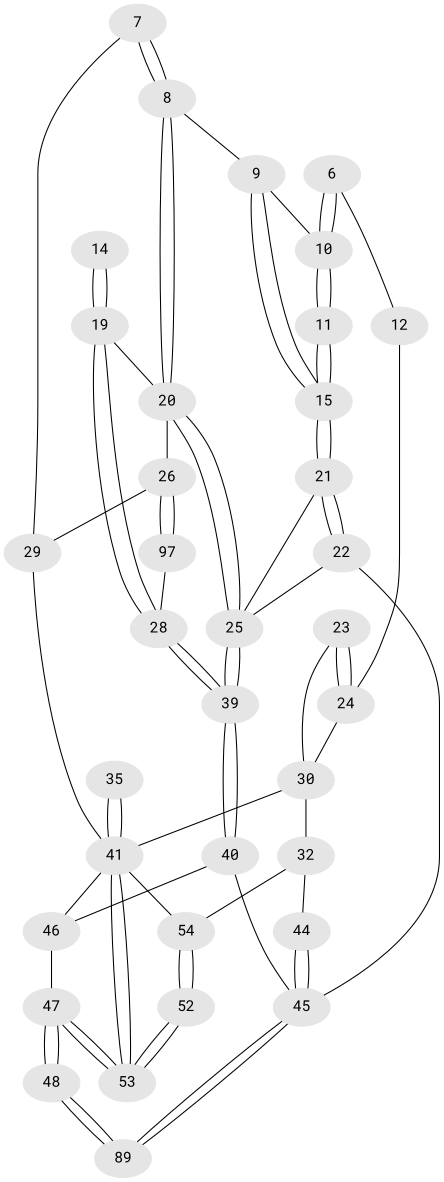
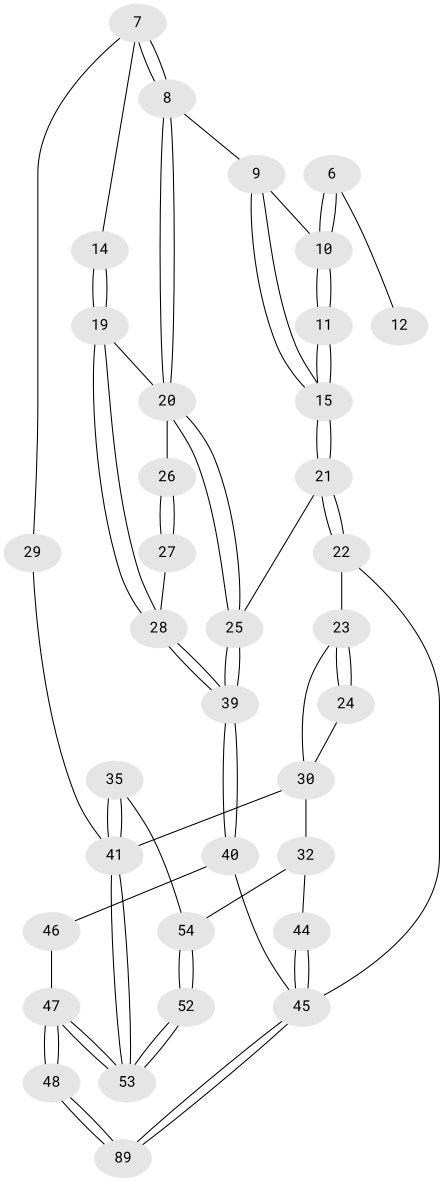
none -> (119, 137)
(98, 516) -> none
(400, 520) -> none
(167, 553) -> (167, 553)
(288, 591) -> (342, 591)
(83, 894) -> none
(152, 896) -> (160, 853)
